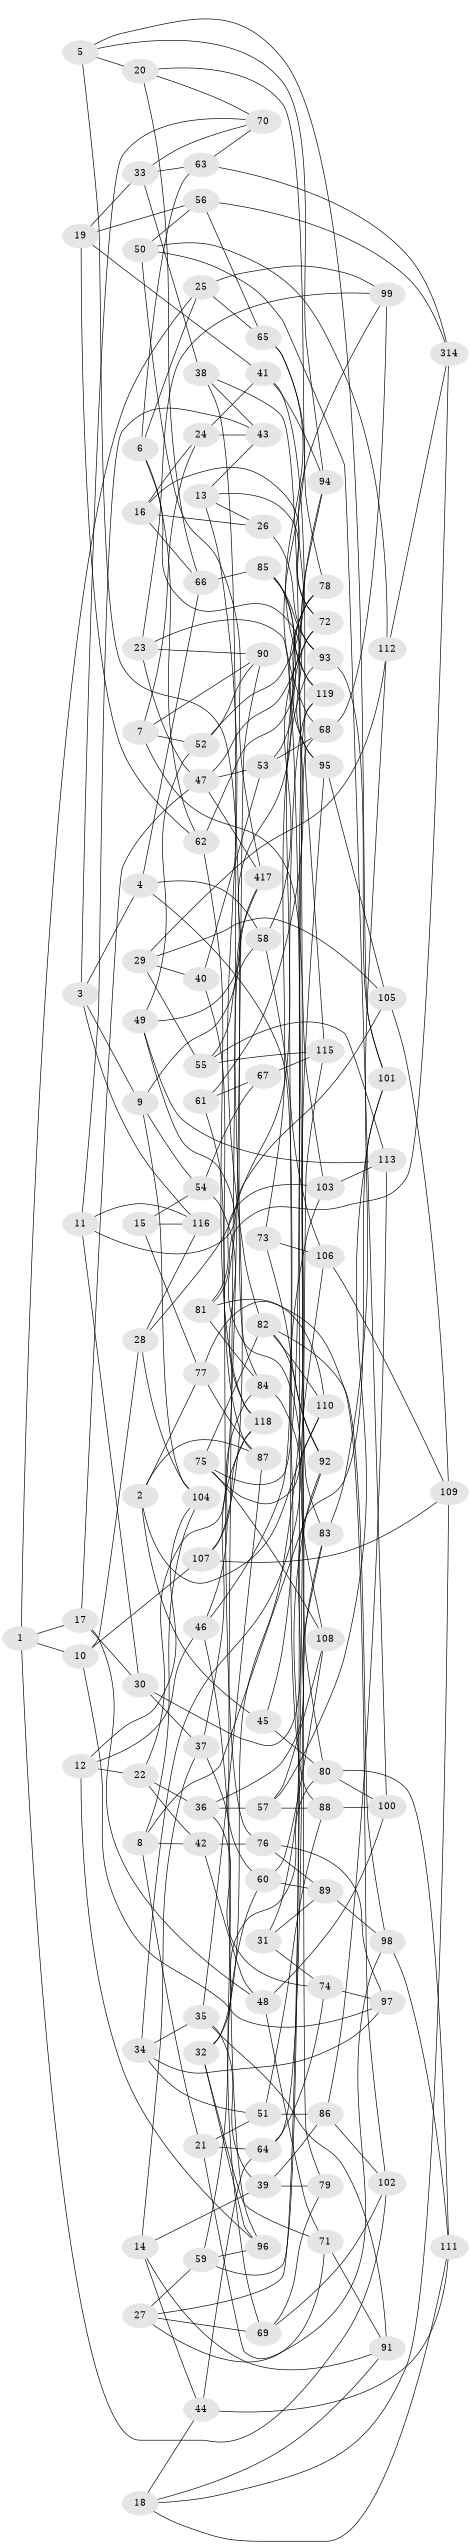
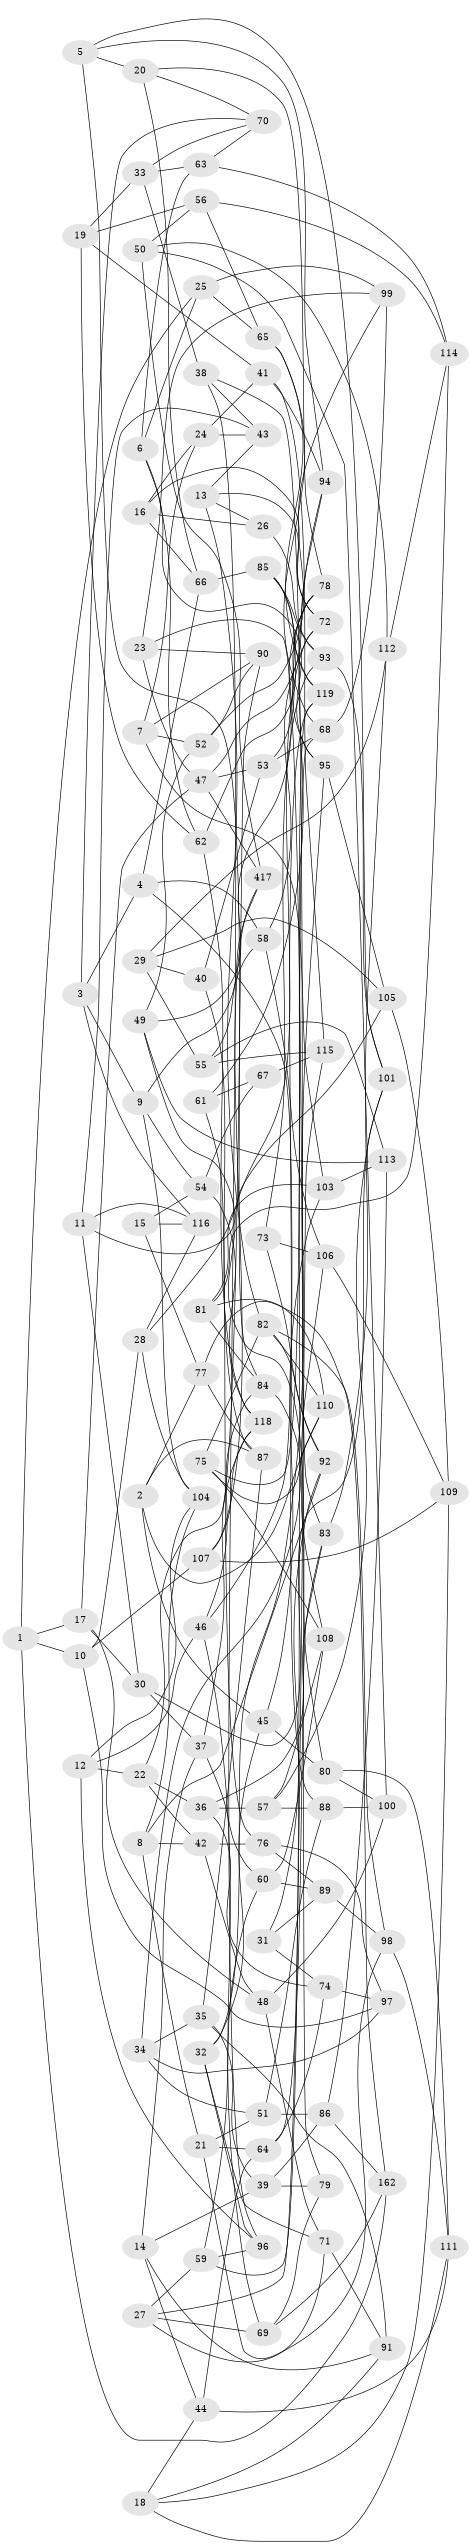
(449, 354) -> (449, 354)
(261, 1911) -> (243, 1915)
(387, 2183) -> (387, 2183)
